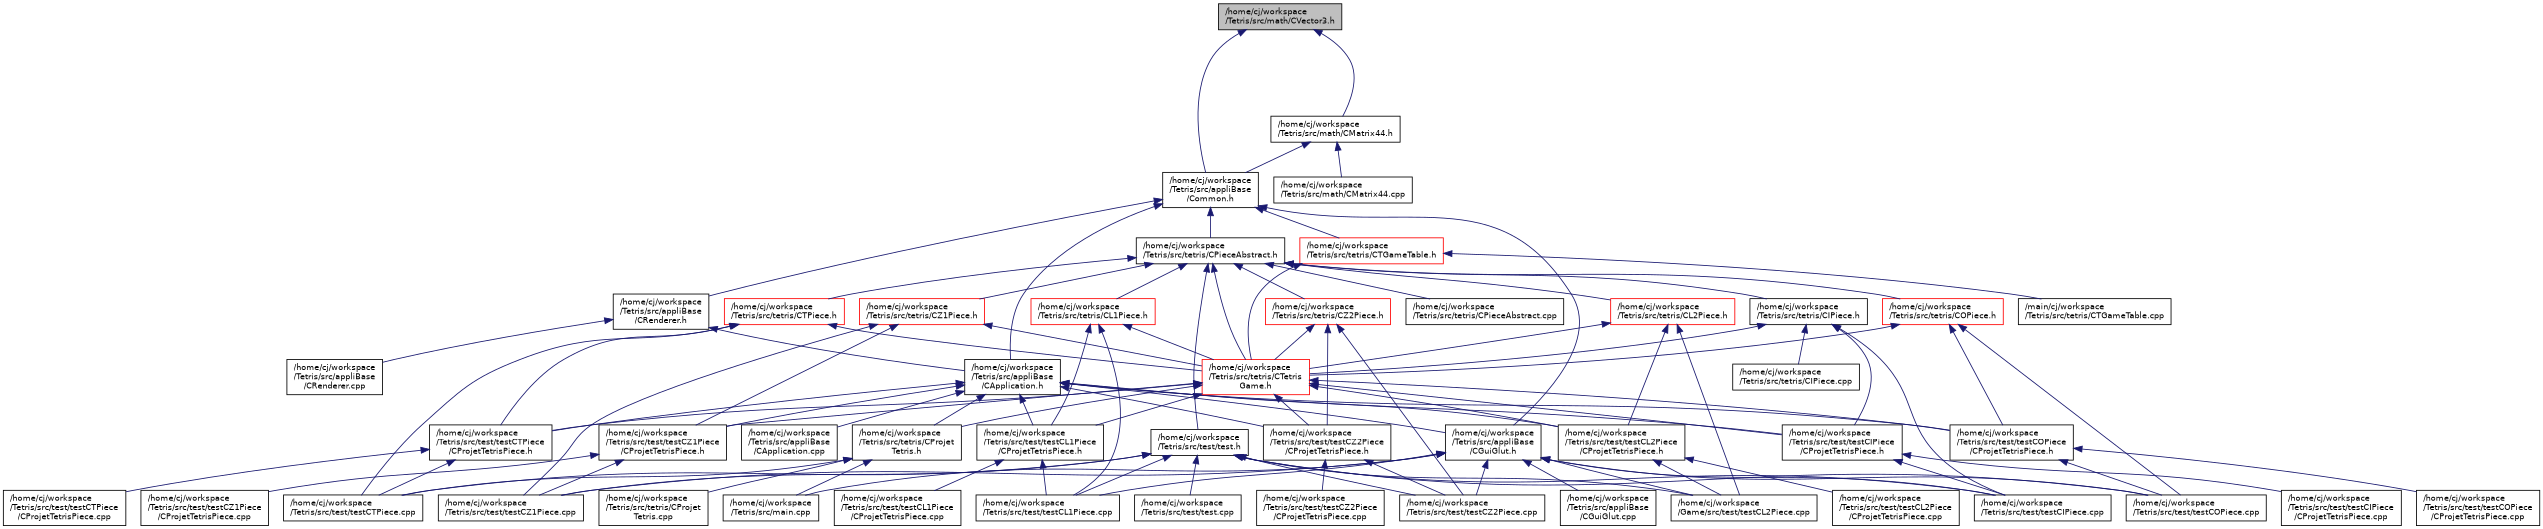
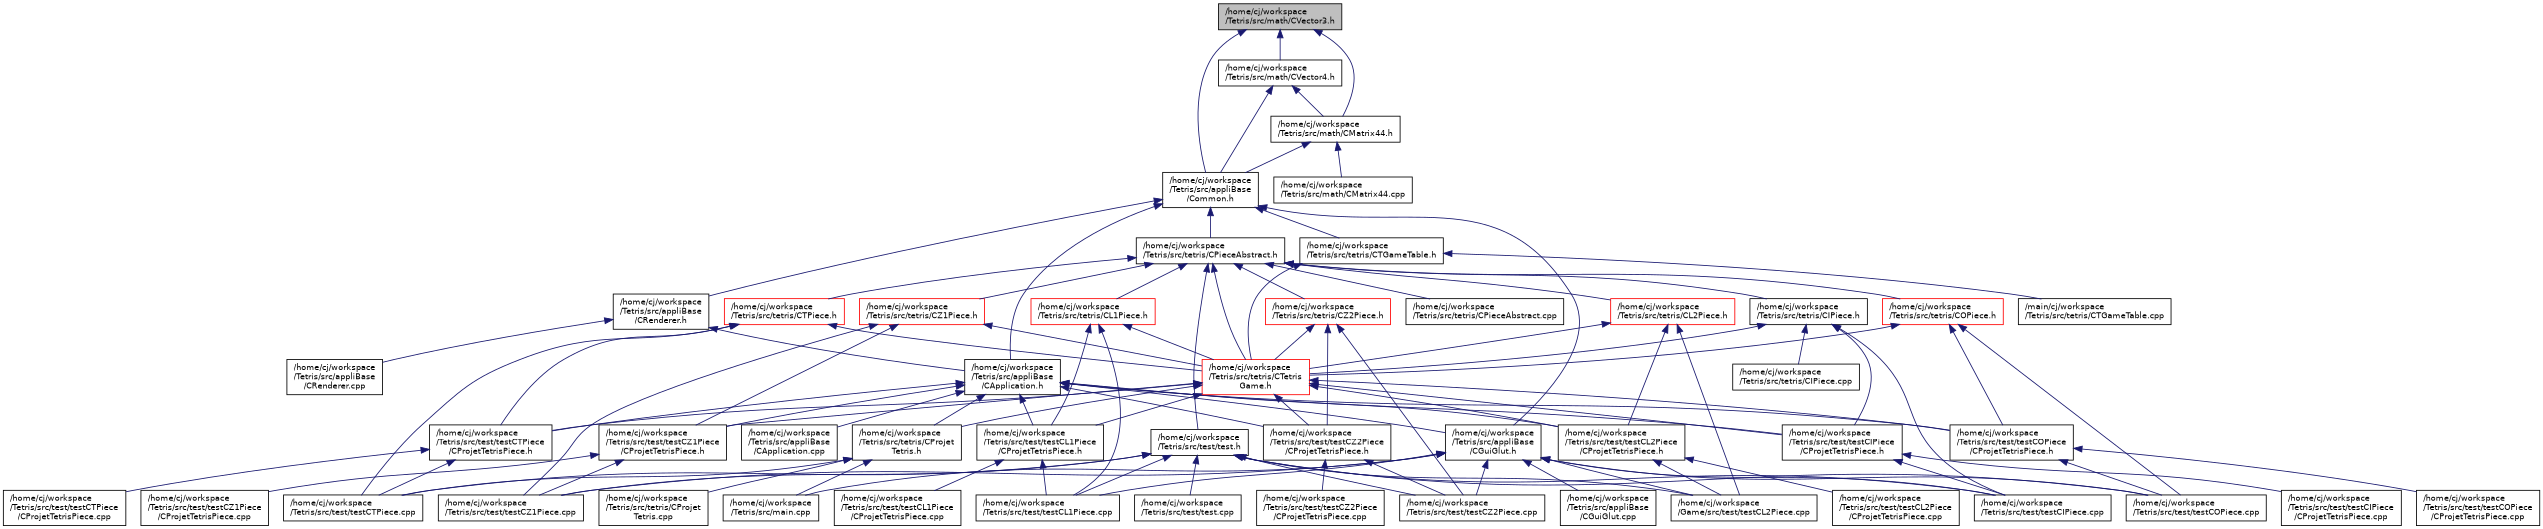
none -> (1280, 73)
(1372, 251) -> (1372, 251)
